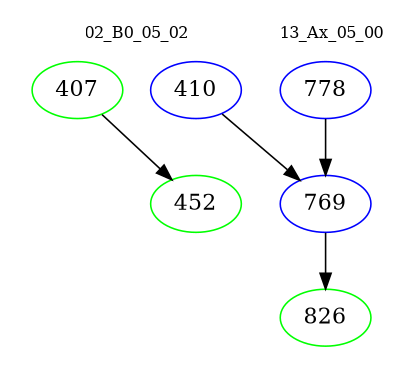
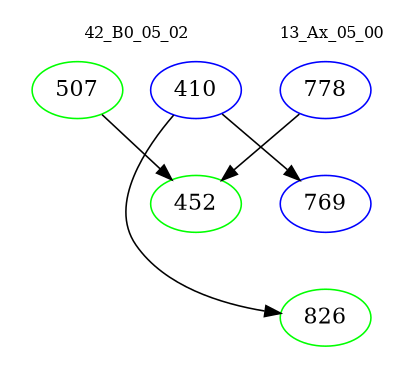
(137, 34) -> (137, 34)
(77, 90) -> (77, 90)
(326, 139) -> (278, 132)
(326, 253) -> (130, 233)
